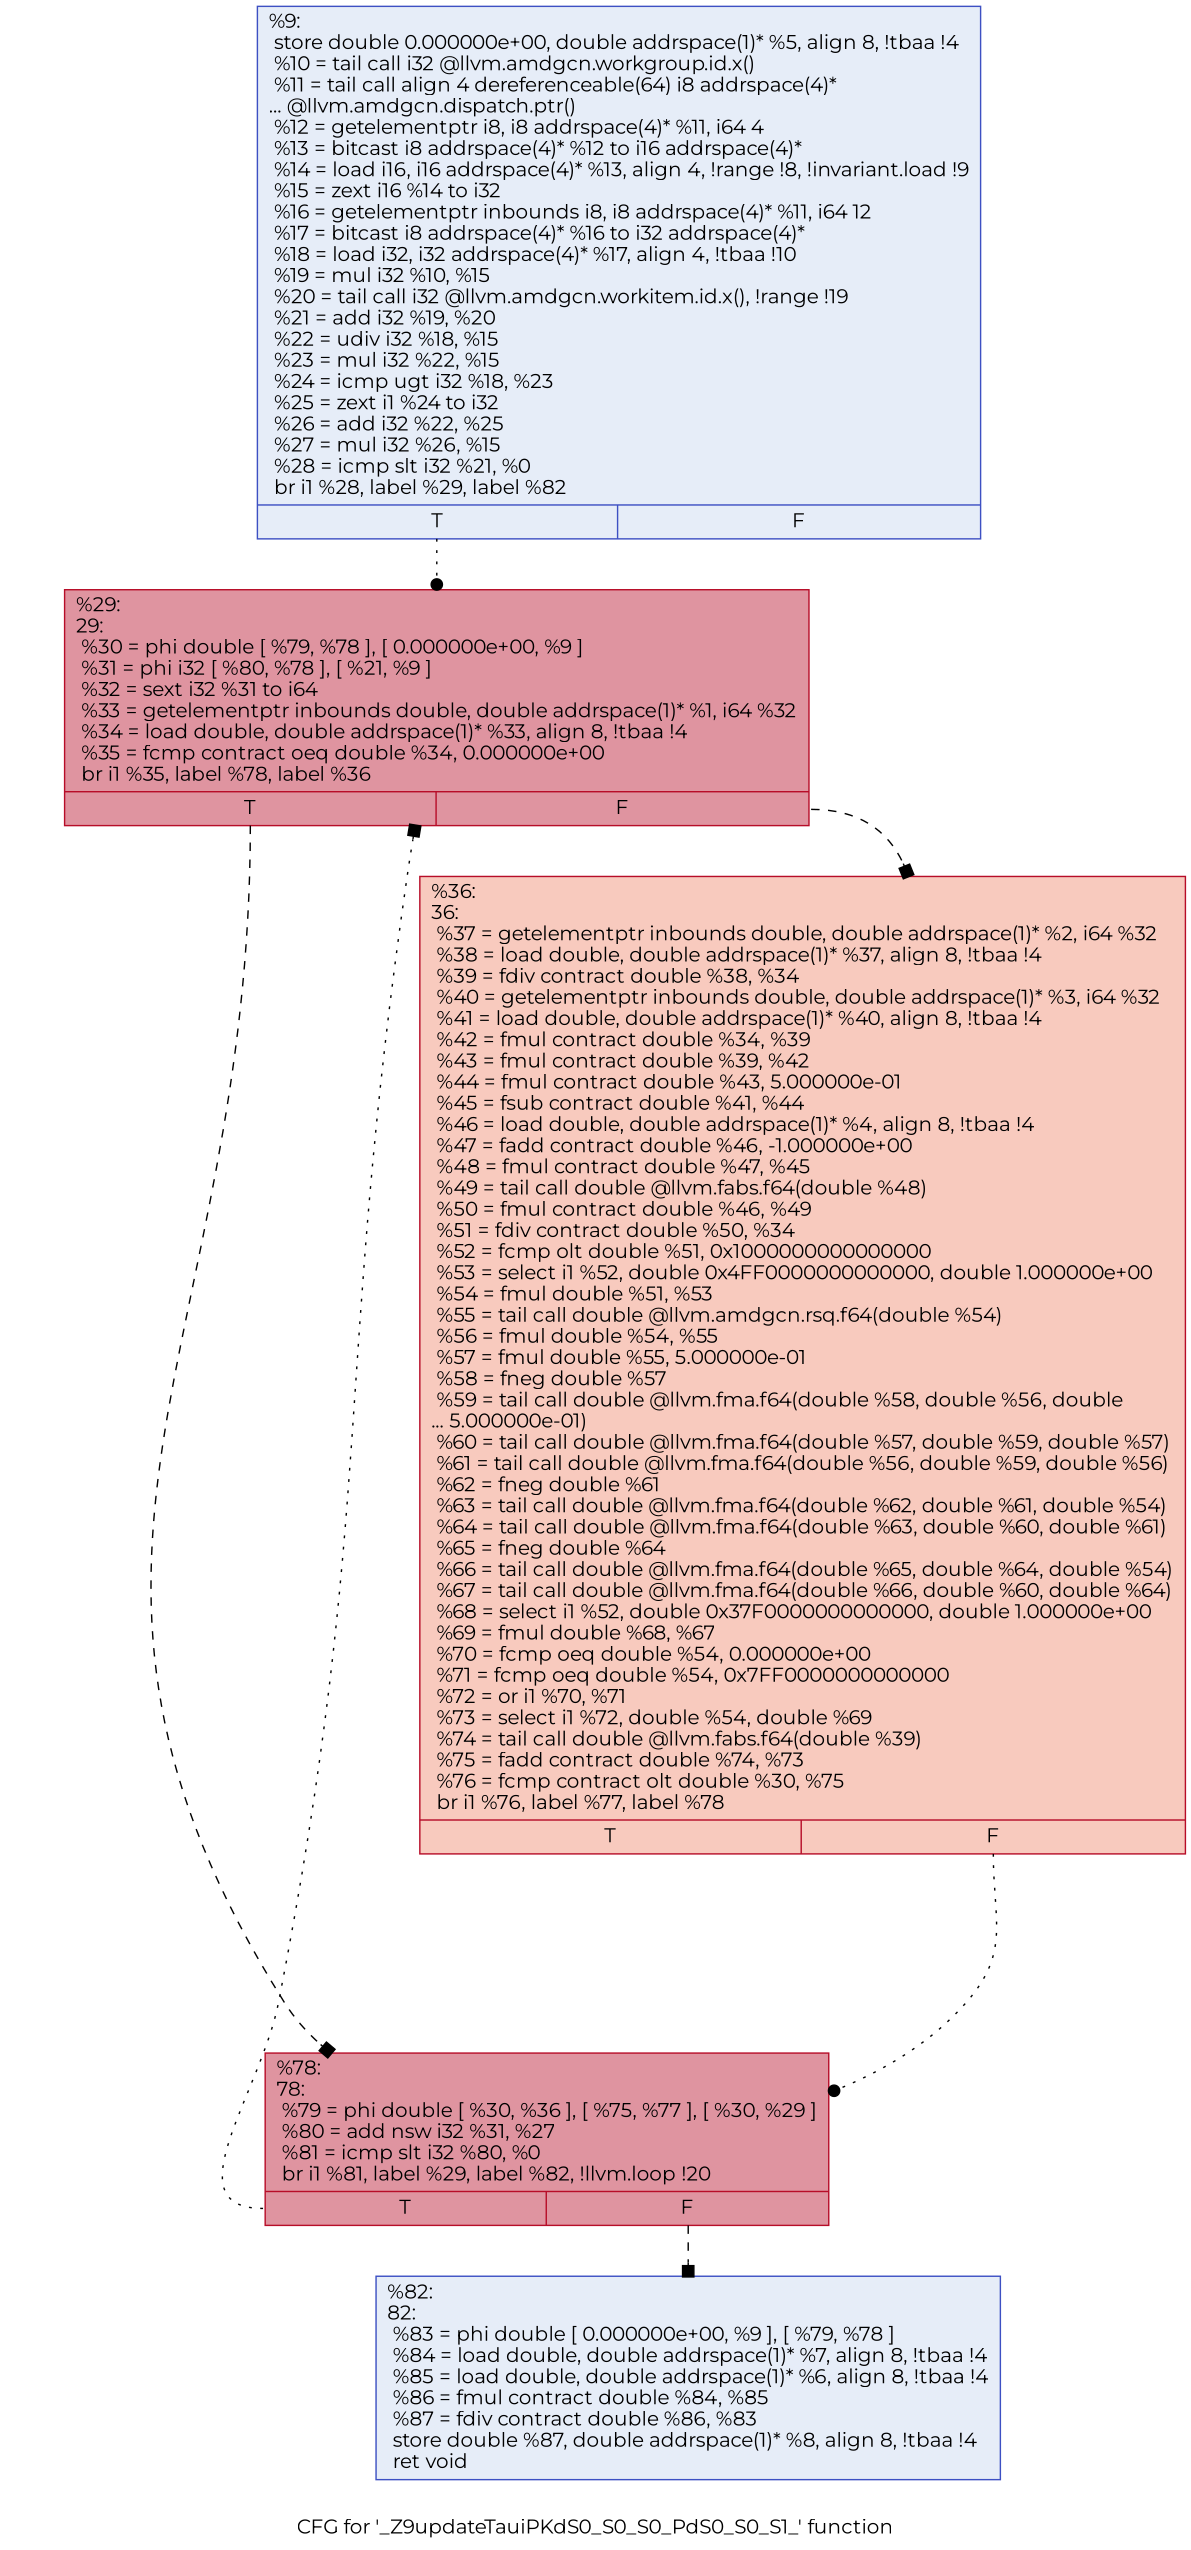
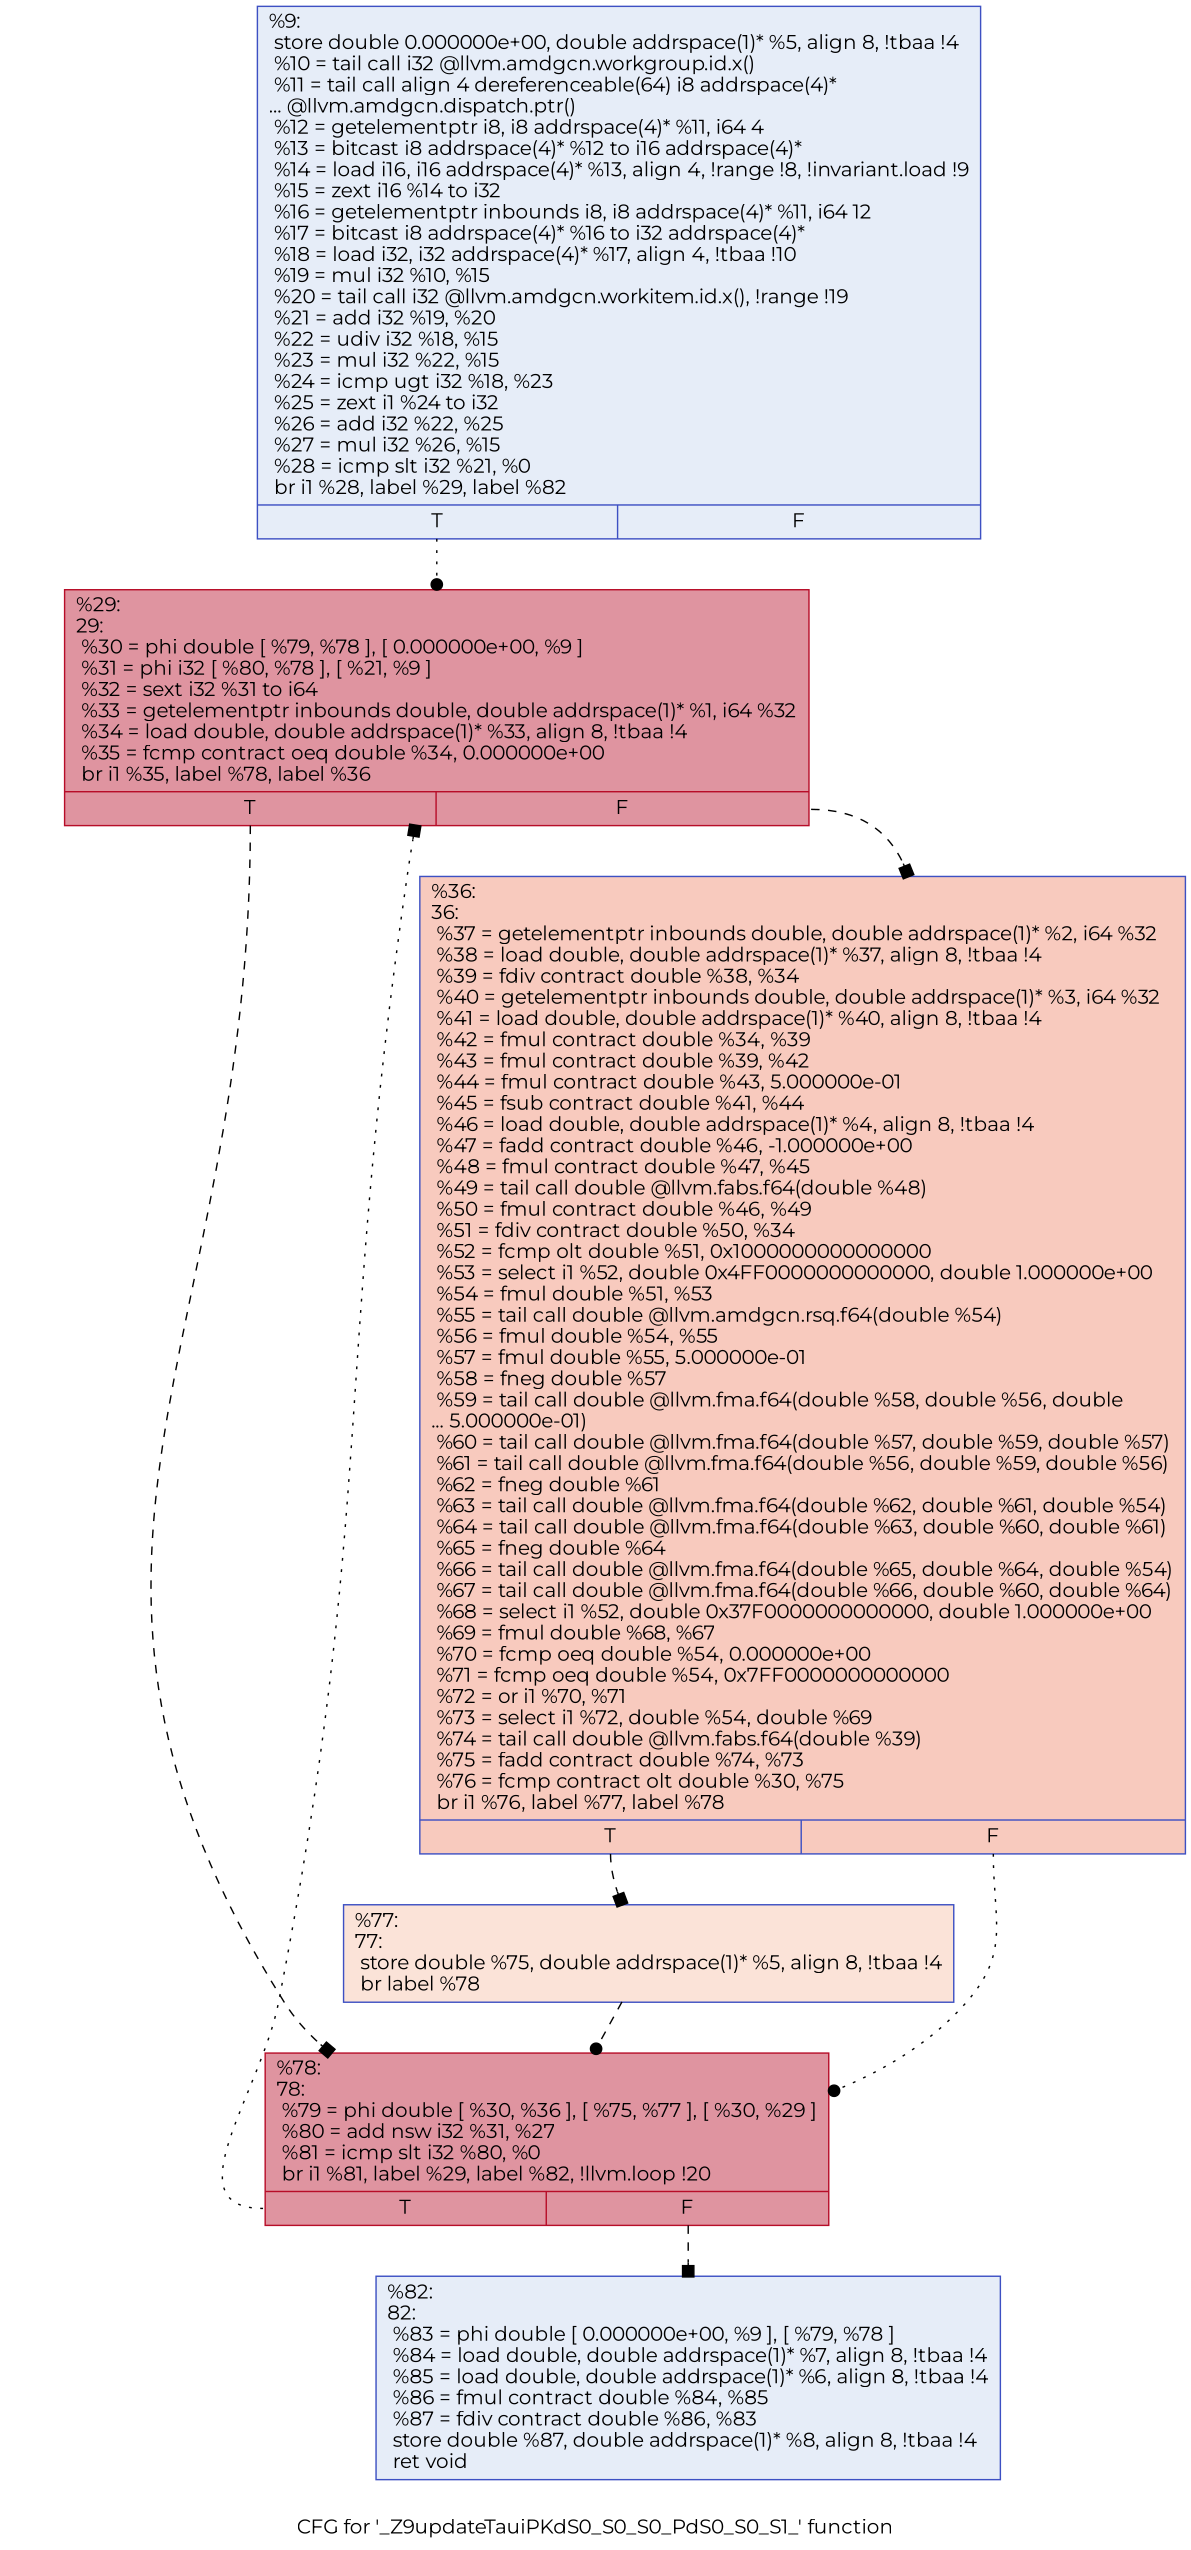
(803, 1365) -> (803, 1365)
none -> (649, 1953)
